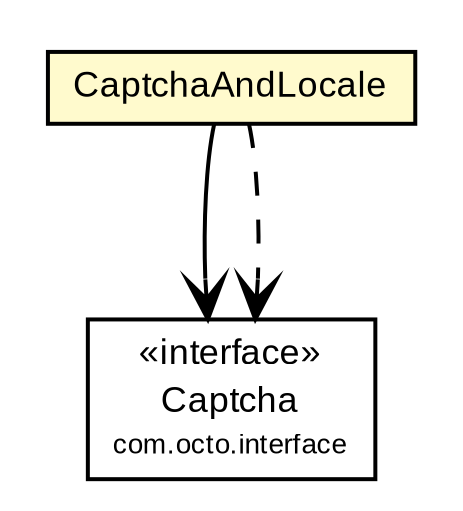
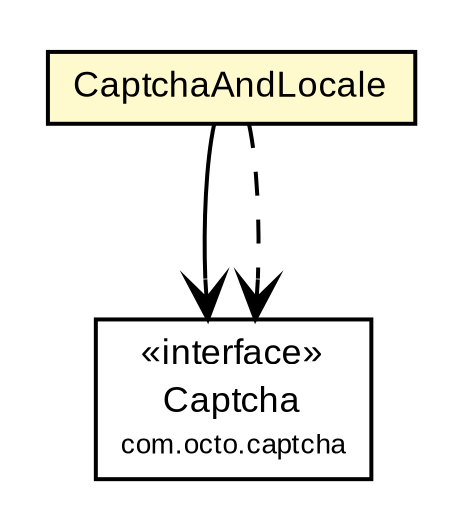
(232, 445) -> (234, 445)
